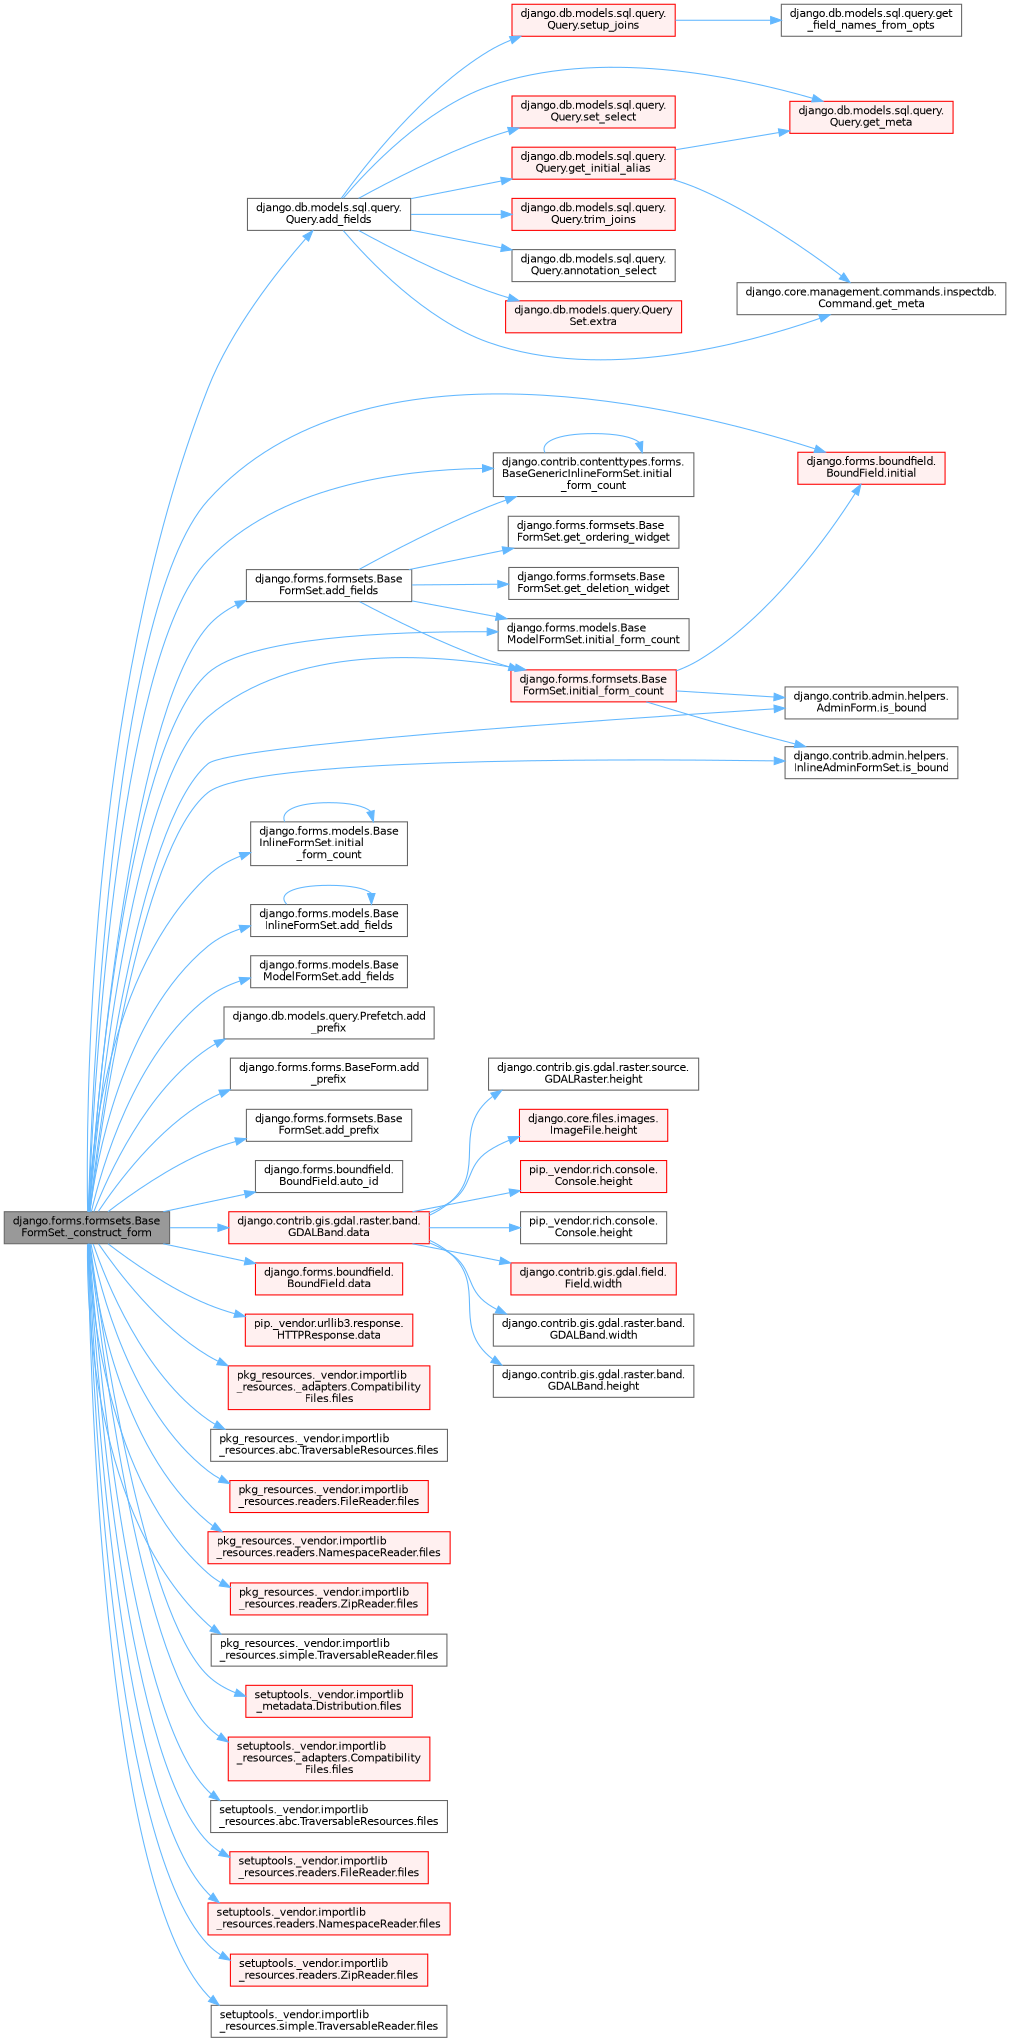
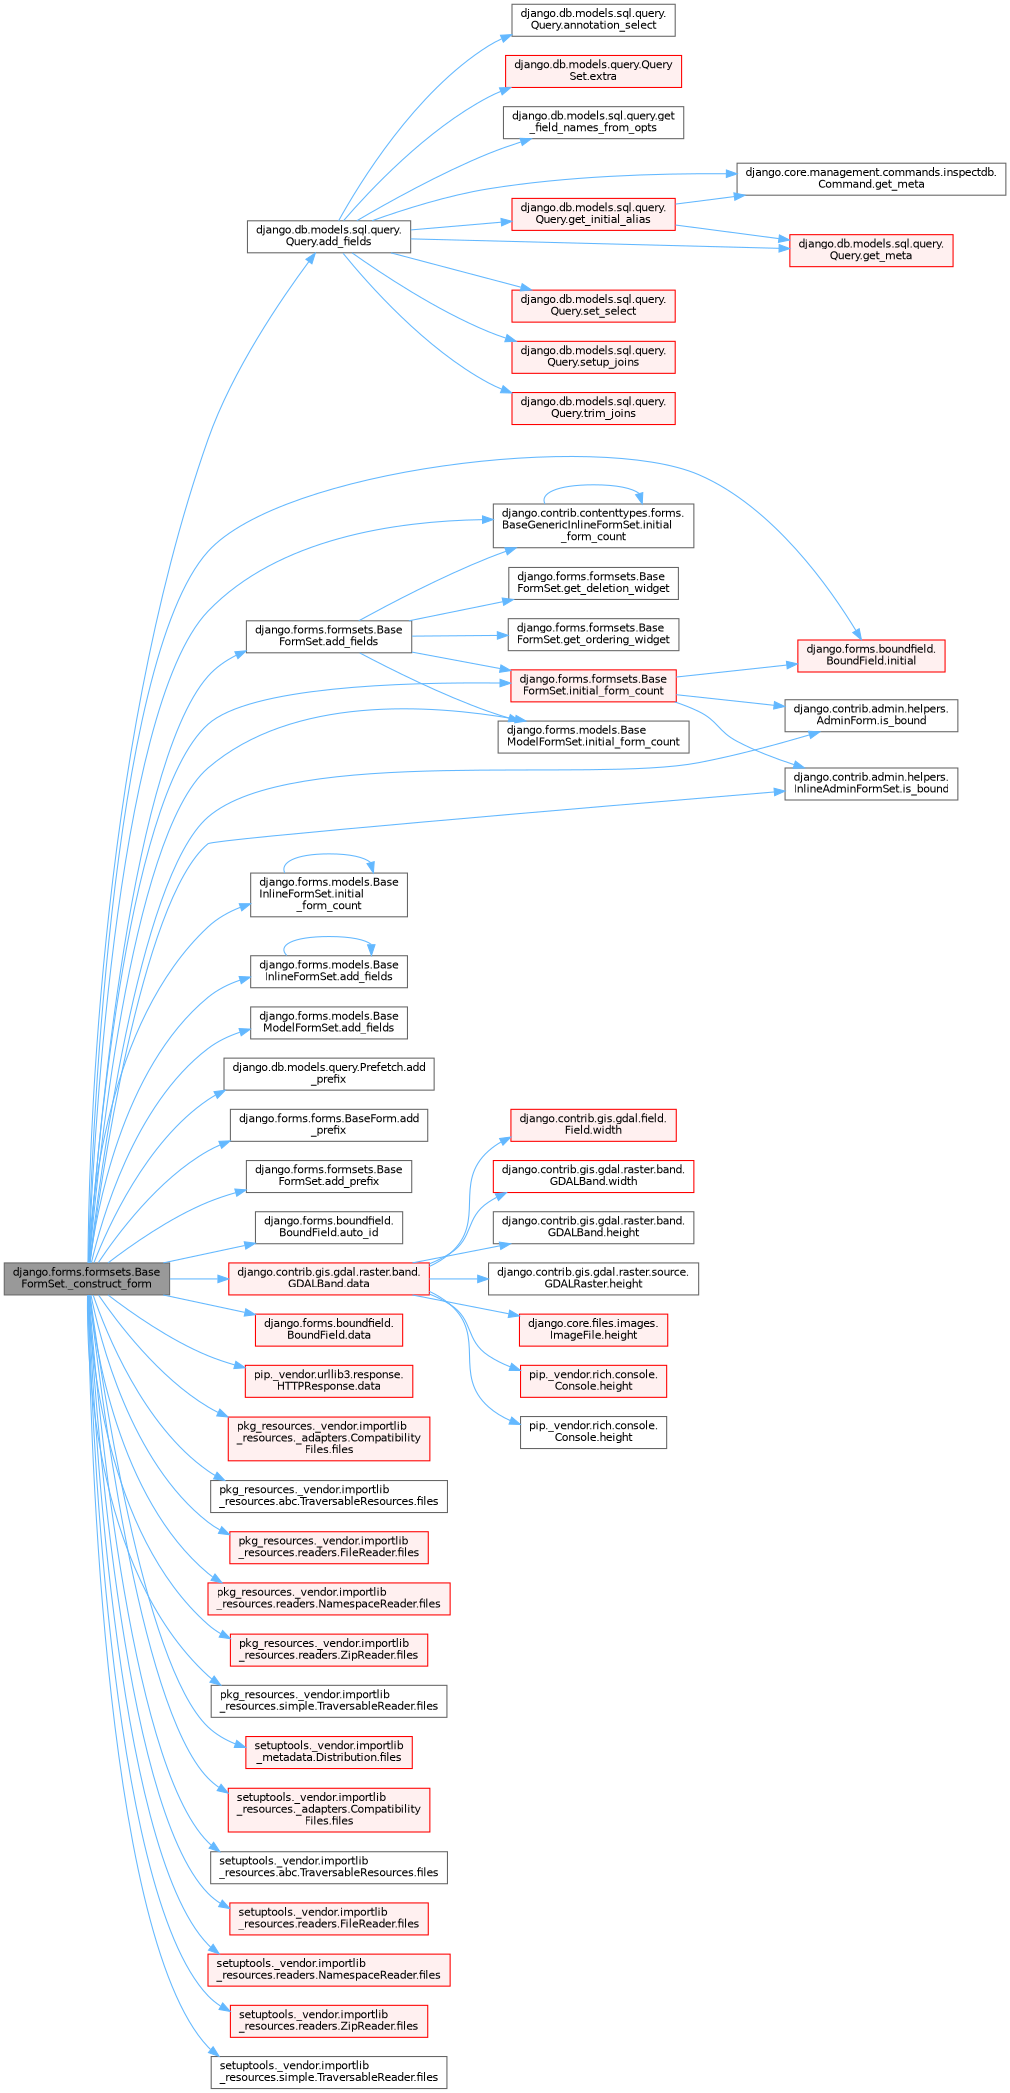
(723, 20) -> (437, 177)
(594, 1330) -> (594, 1177)
